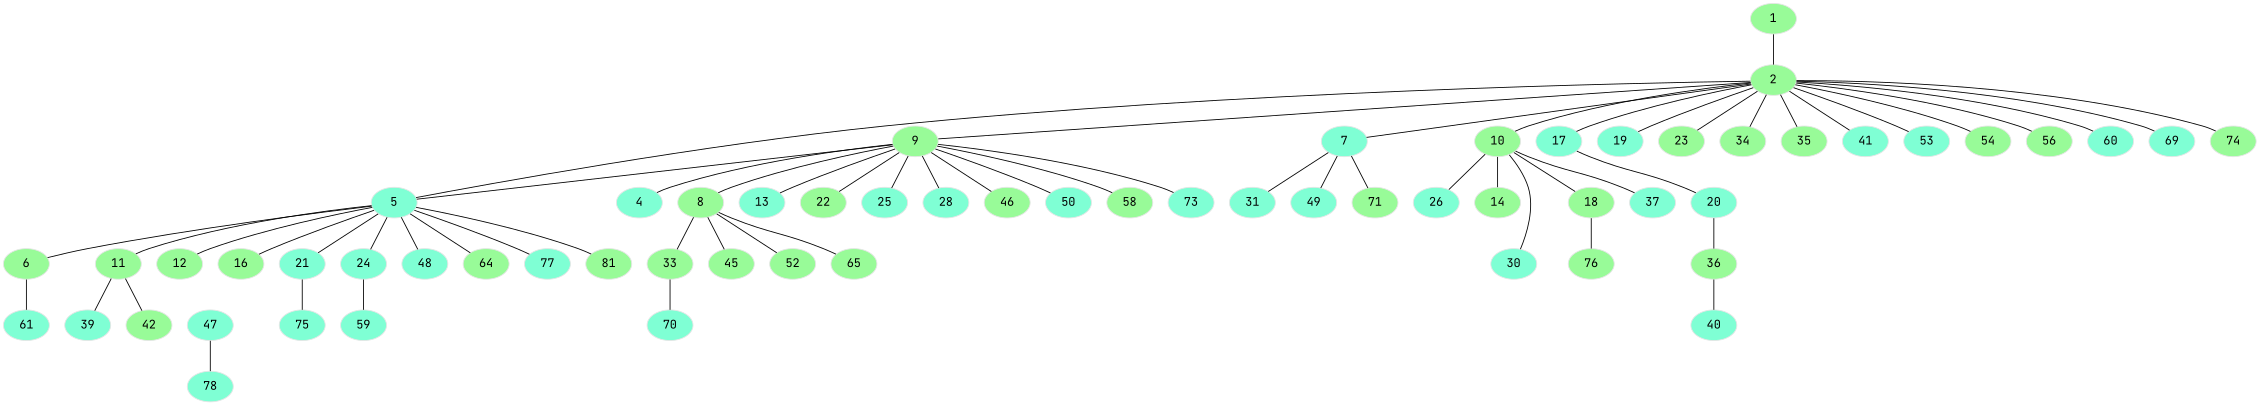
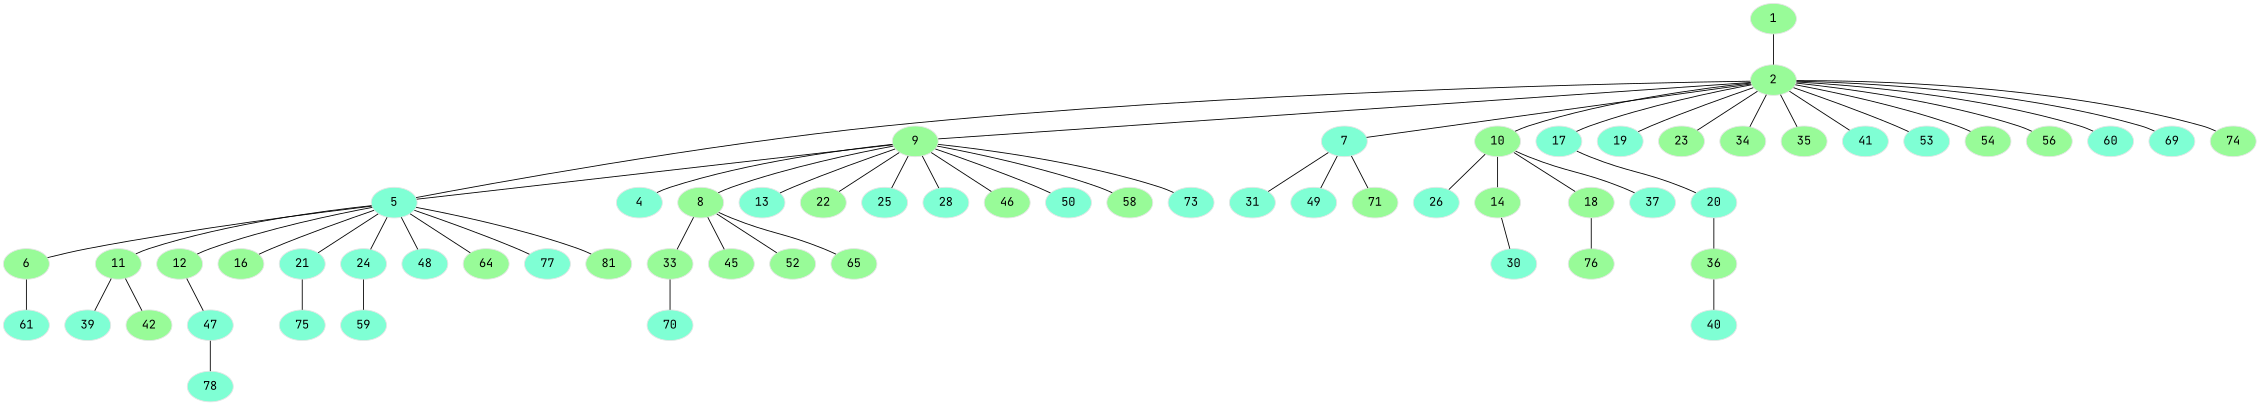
(1530, 200) -> (1506, 233)
none -> (195, 295)
